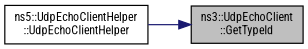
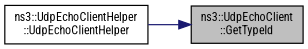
(76, 25) -> (76, 25)
